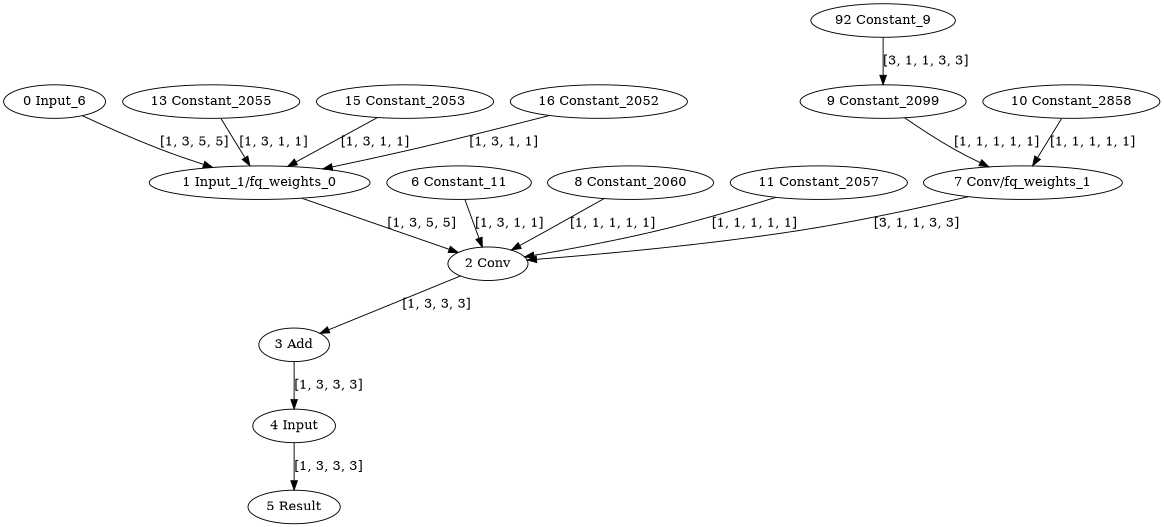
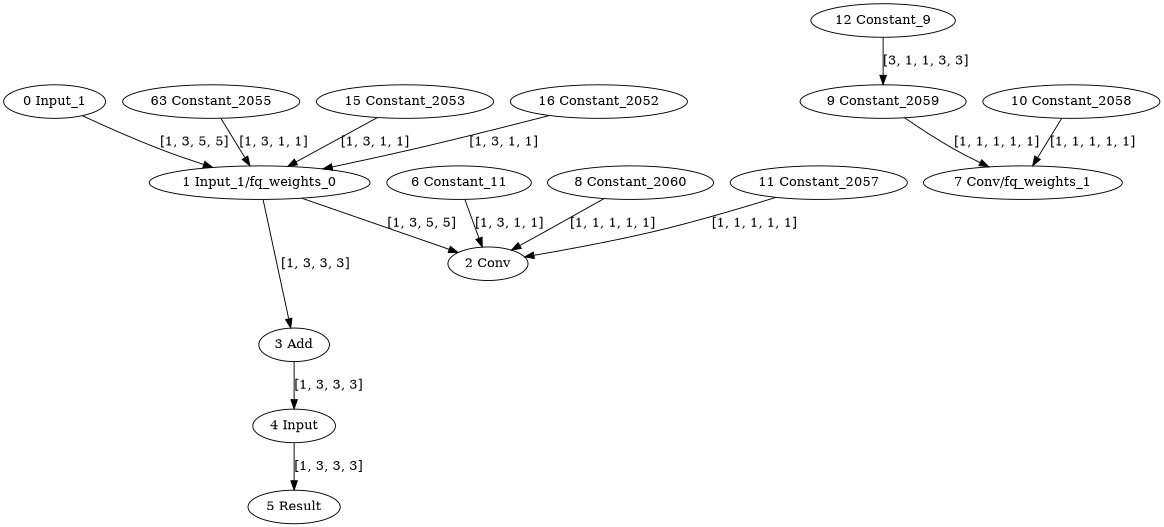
(883, 21) -> (883, 21)
(55, 102) -> (55, 102)
(211, 102) -> (211, 102)
(883, 102) -> (883, 102)
(1071, 102) -> (1071, 102)
(754, 237) -> none
(395, 303) -> (276, 259)
